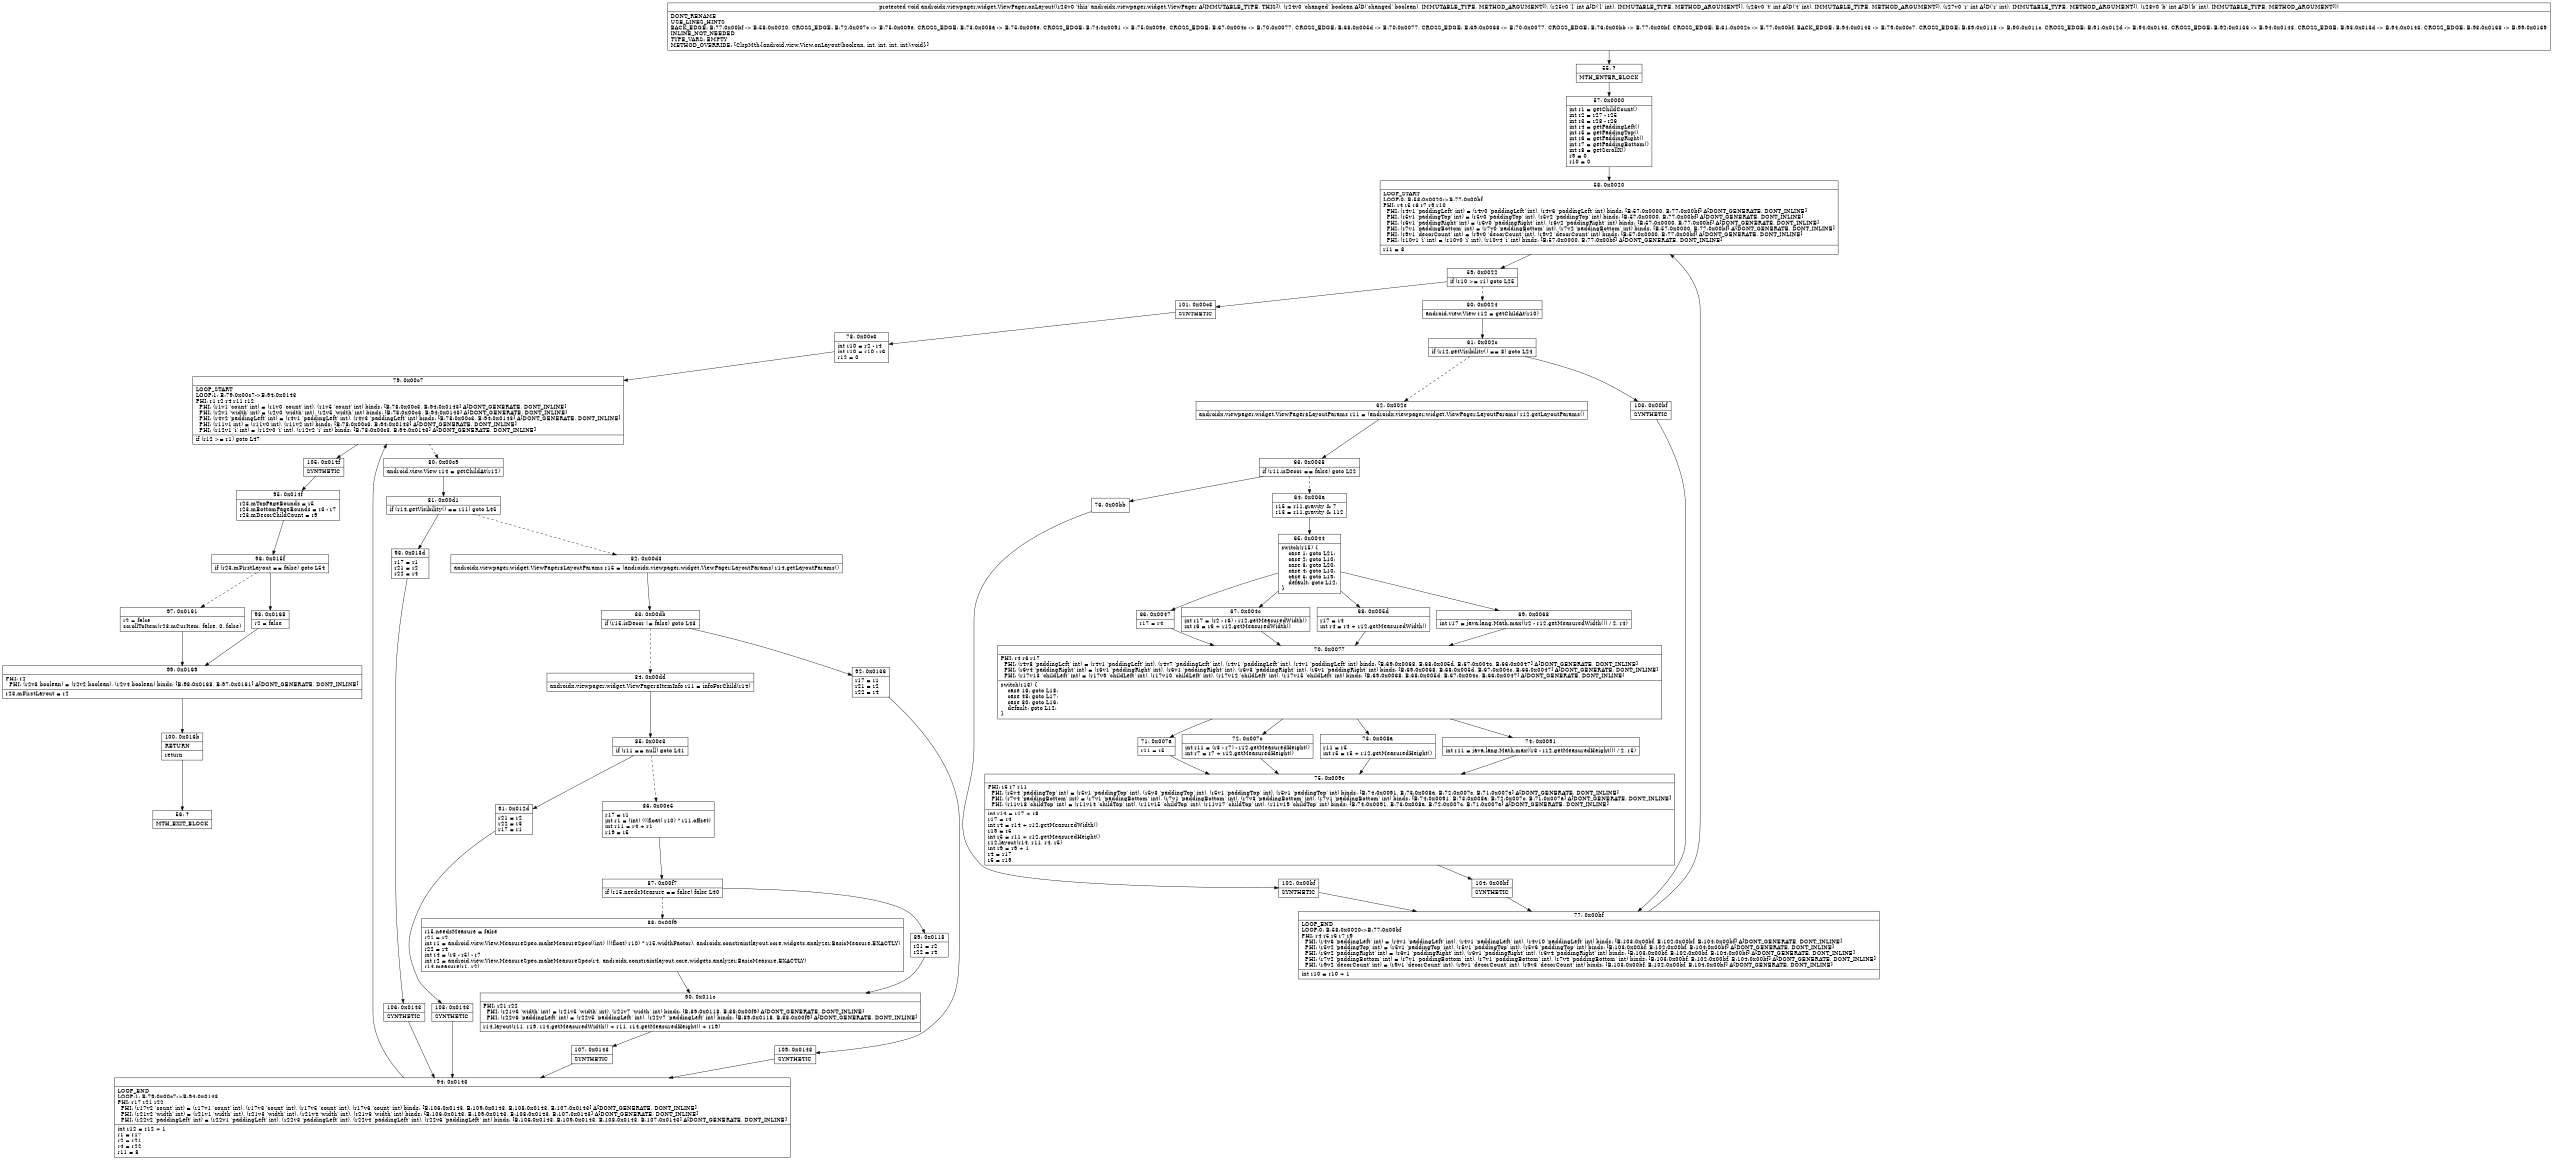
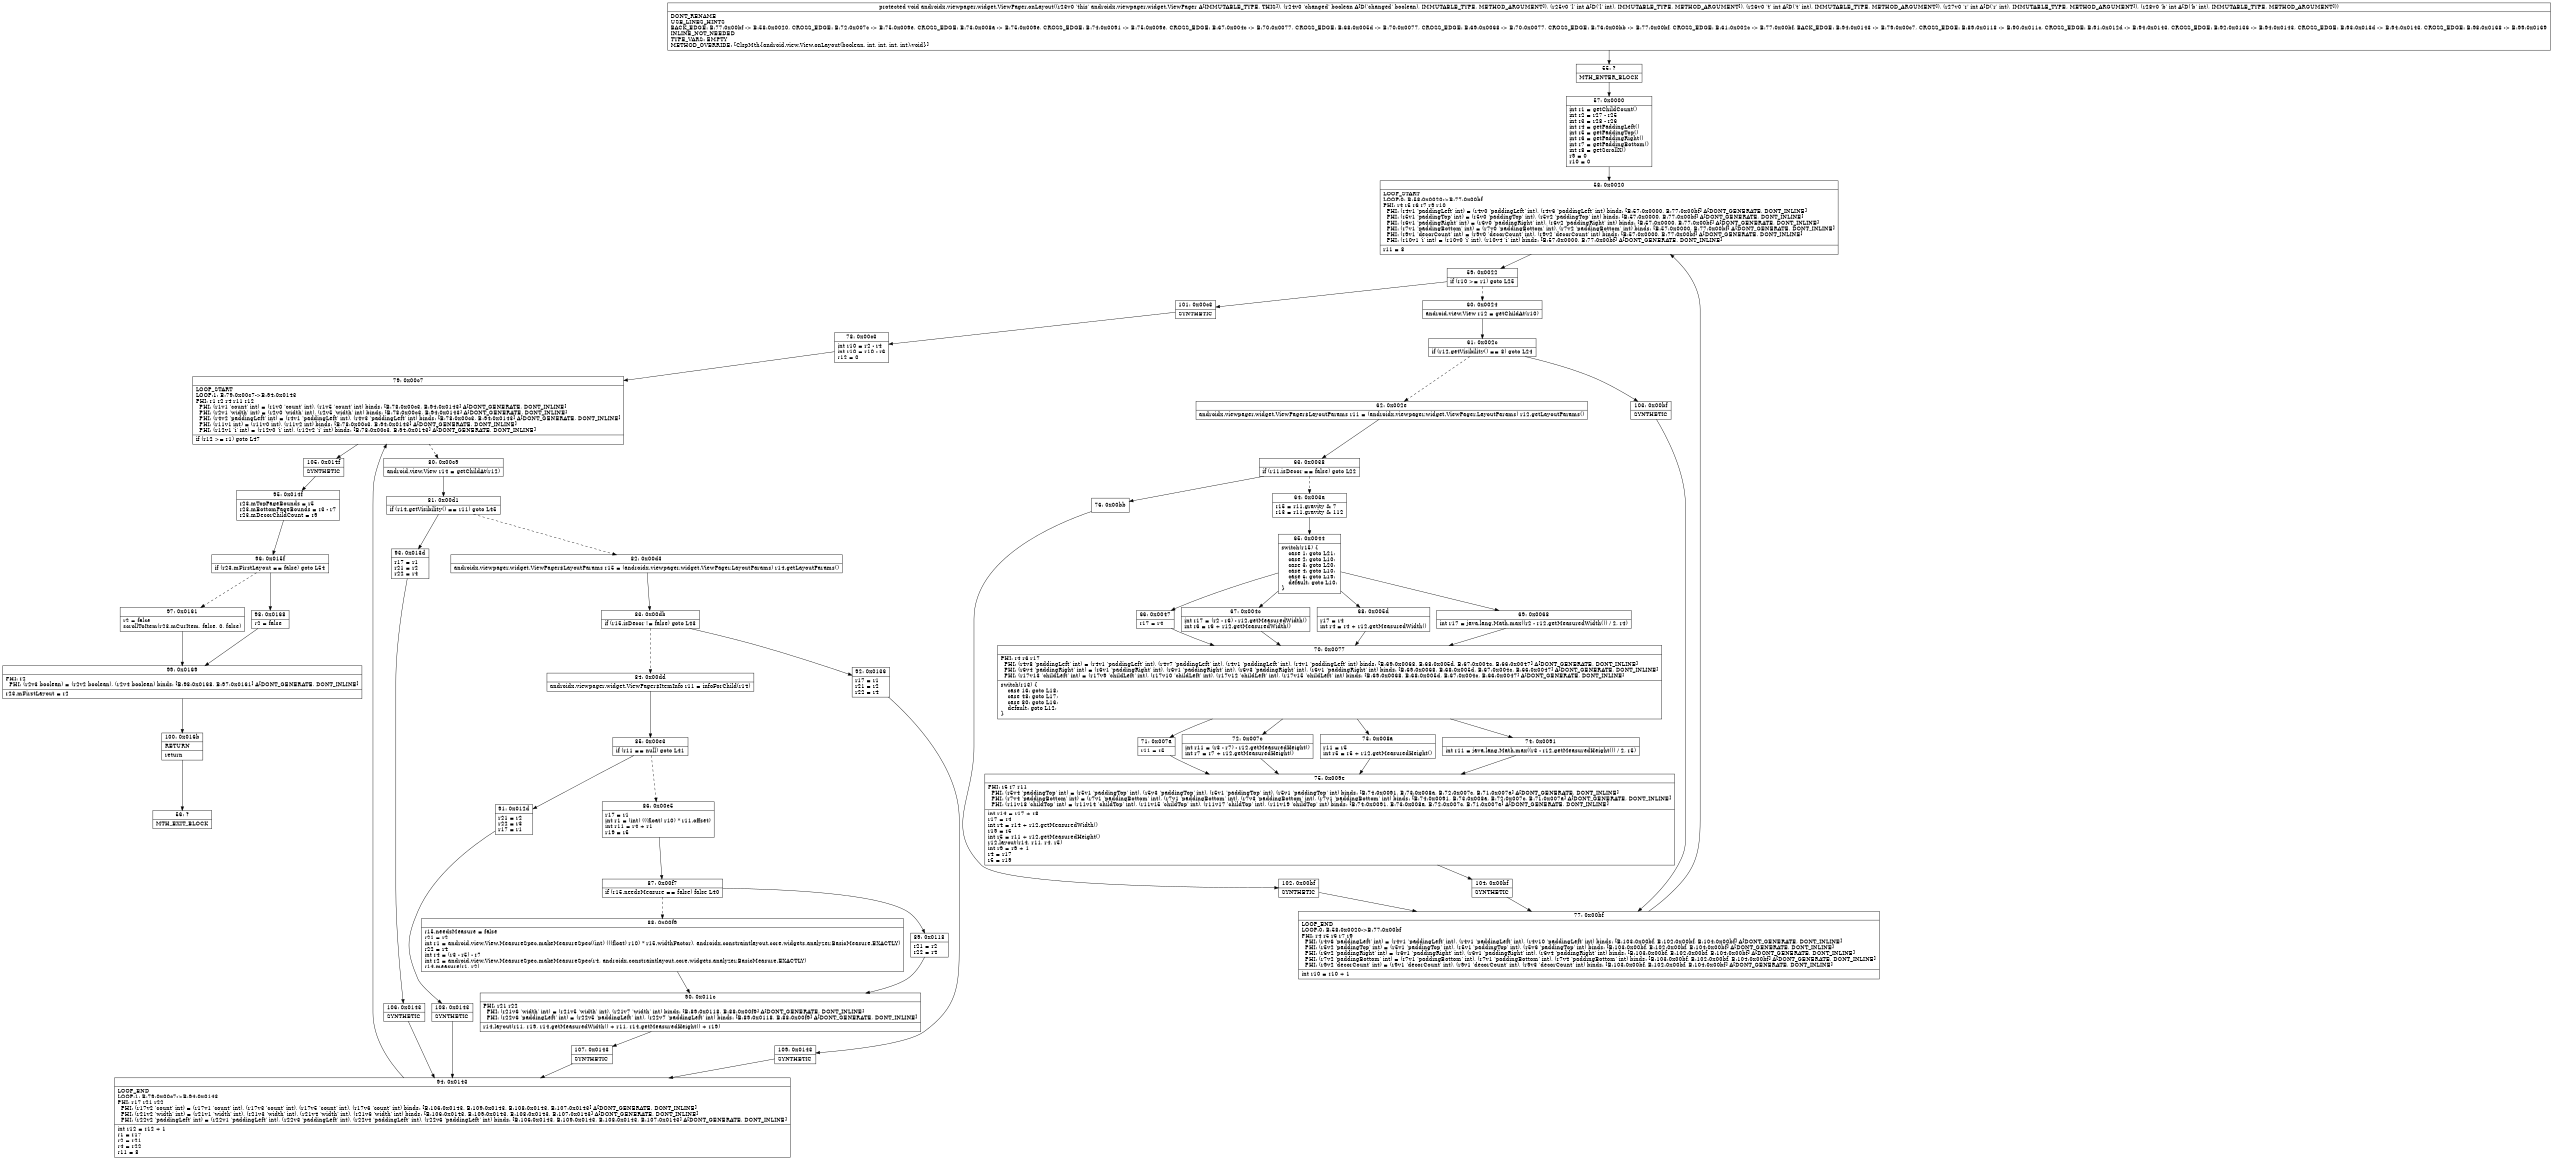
(1310, 583) -> (1310, 583)
